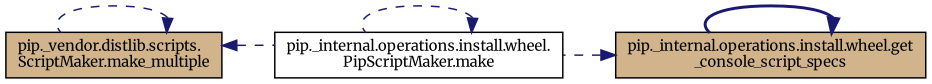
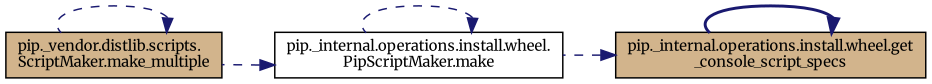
(256, 45) -> (241, 65)
